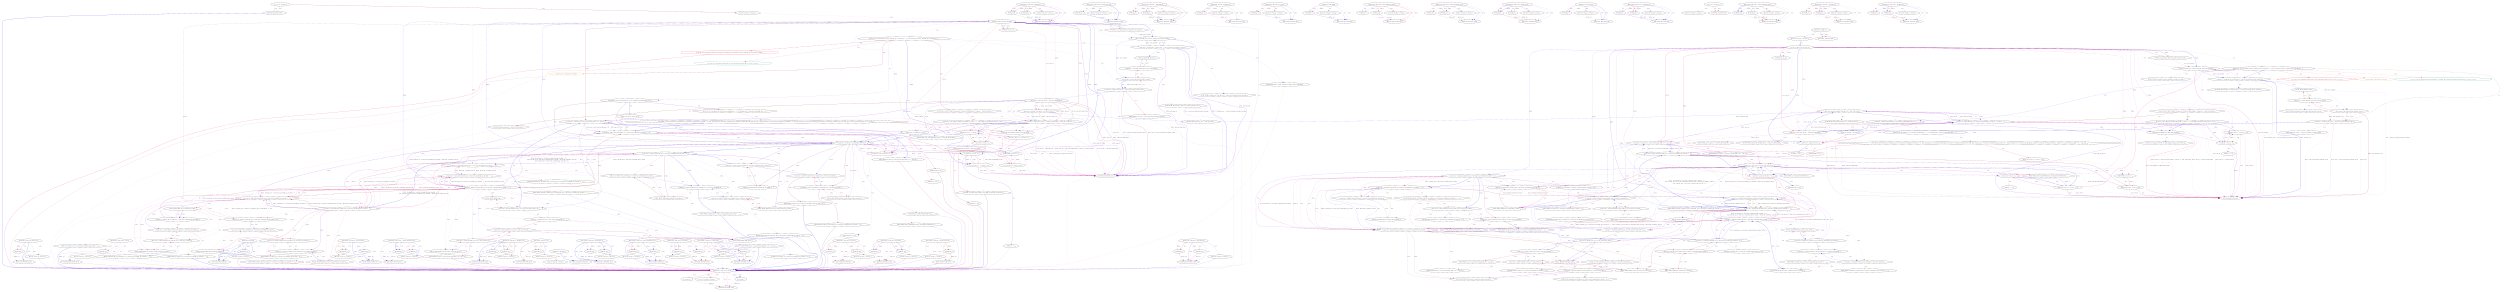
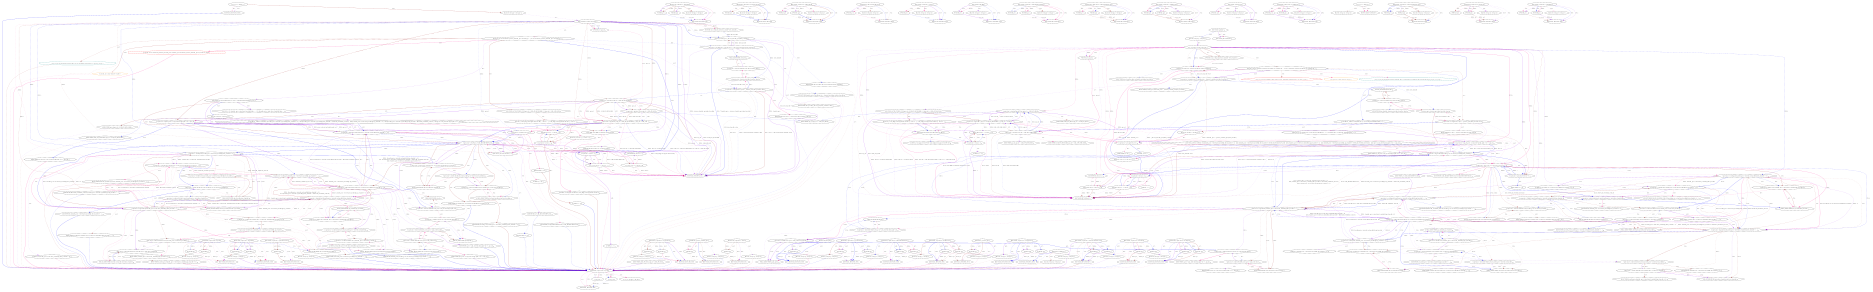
(1742, 116) -> (859, 116)
none -> (648, 262)
